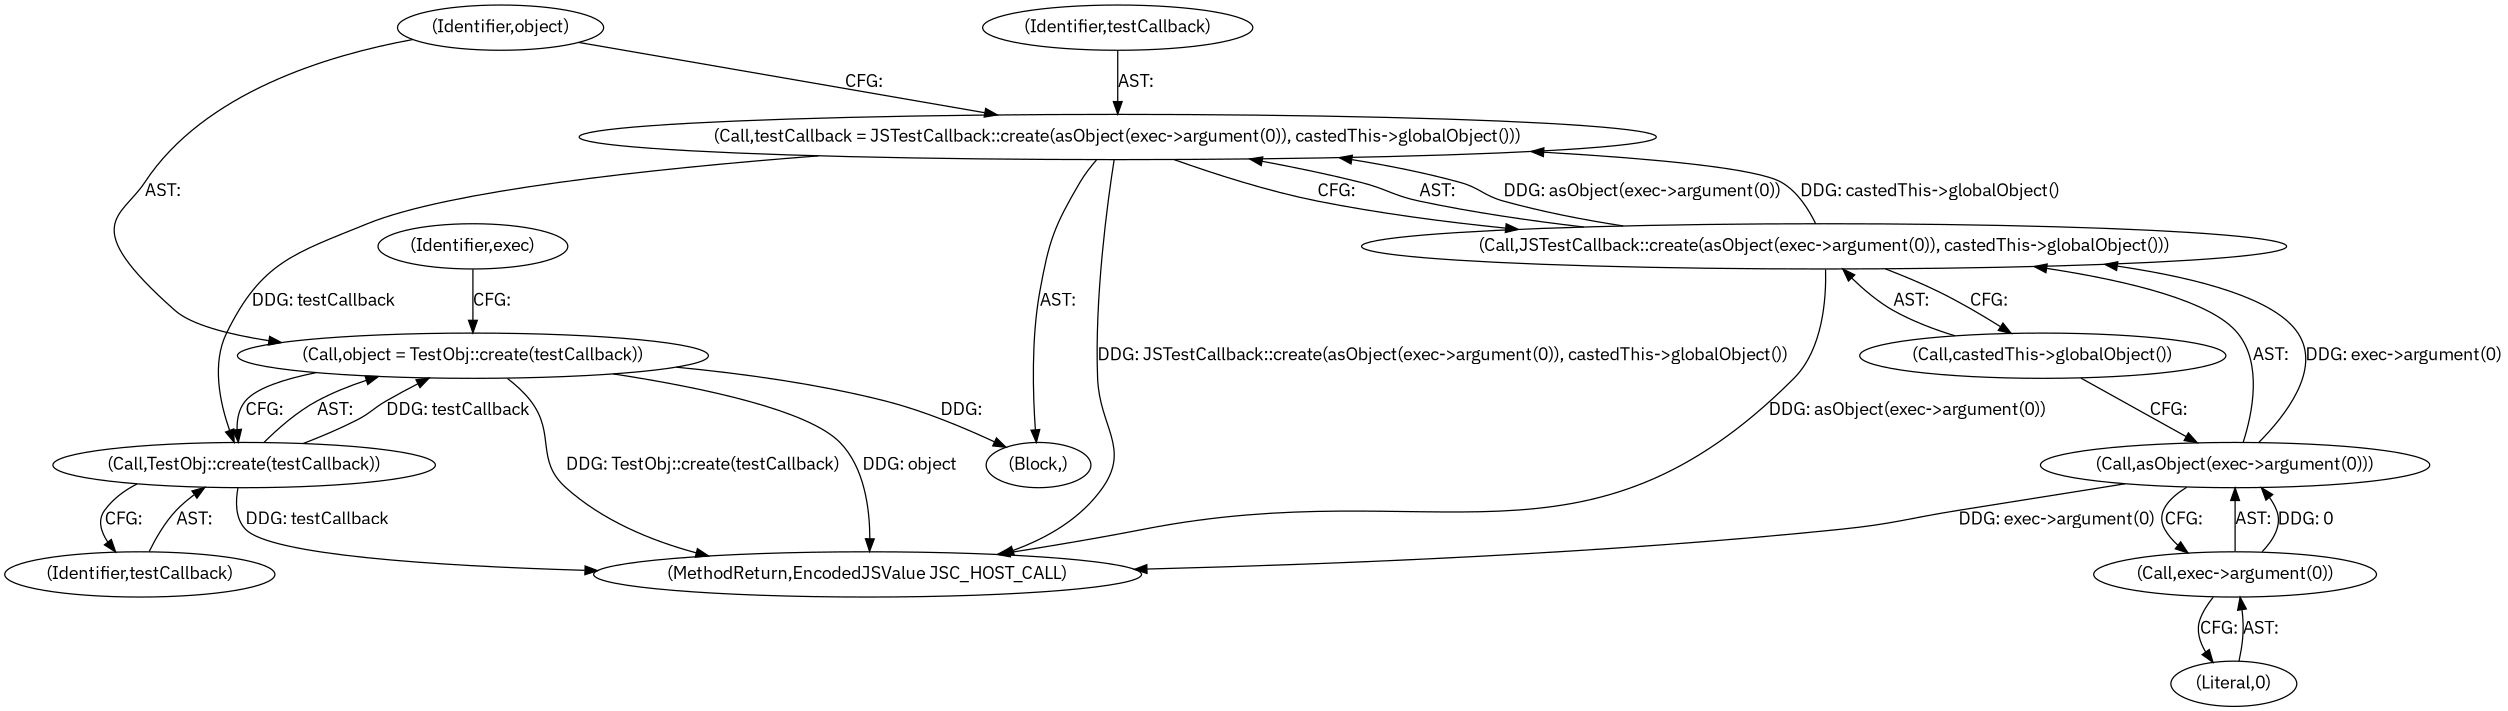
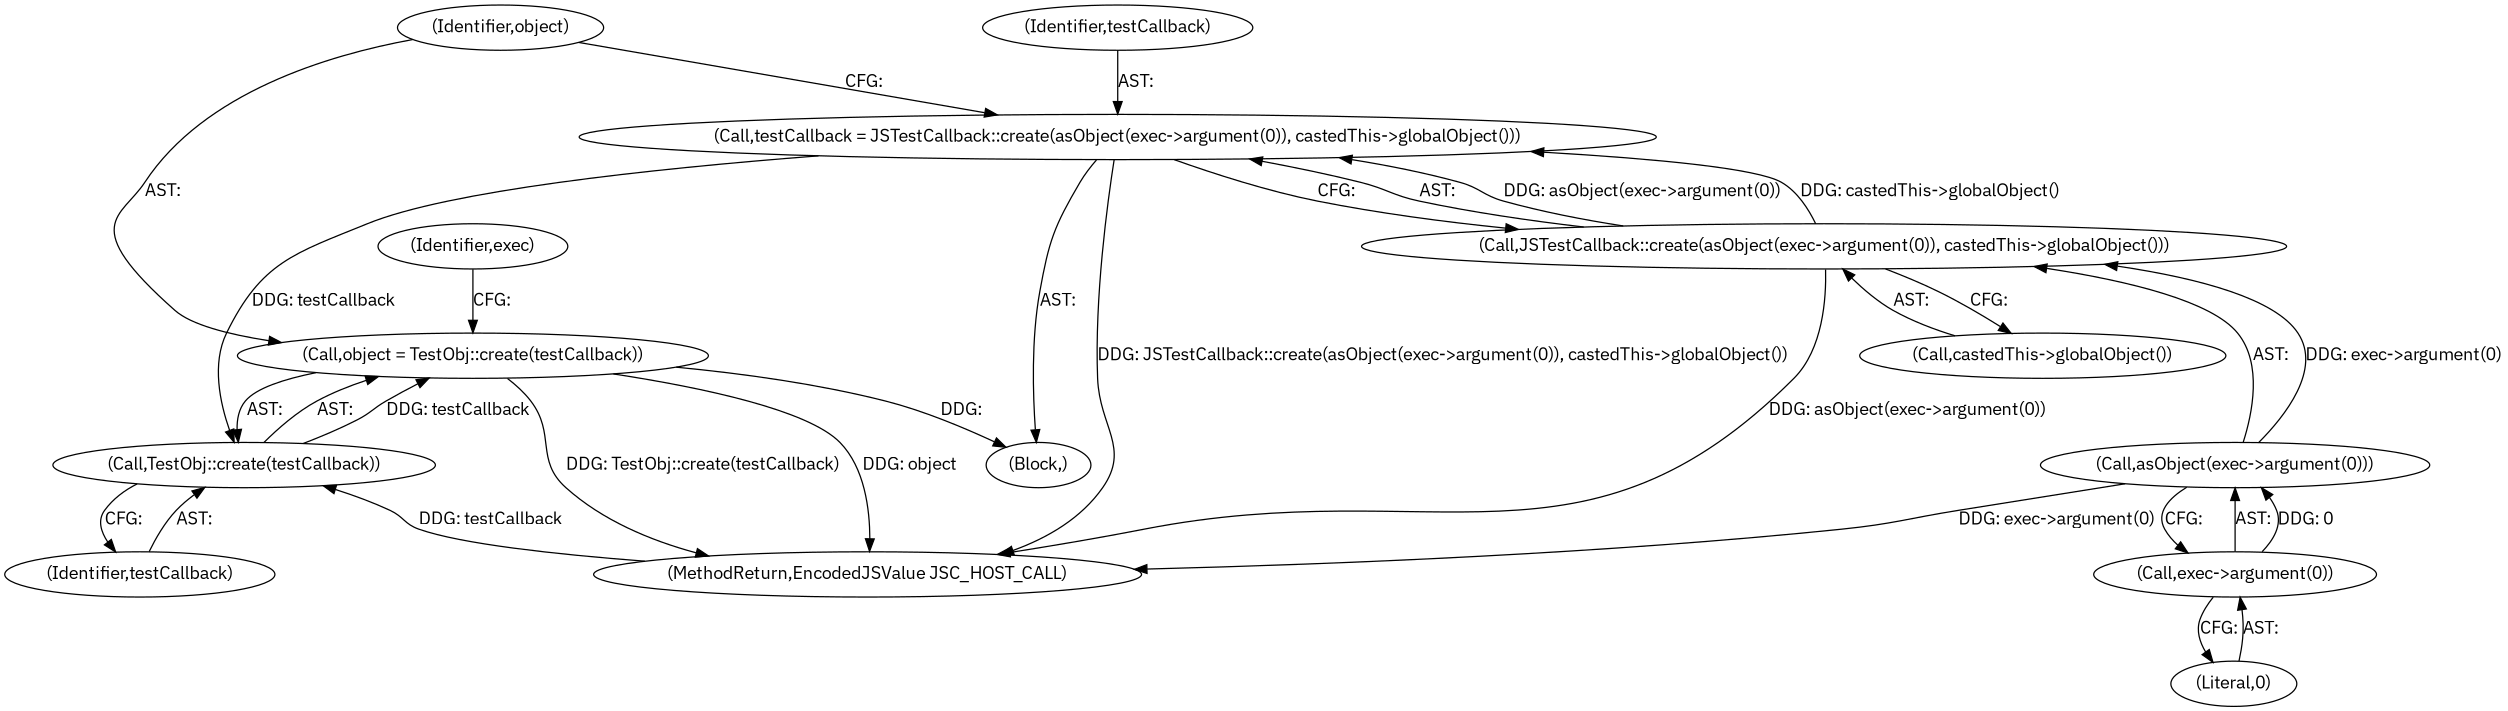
(2133, 407) -> none
(267, 410) -> (267, 410)
(391, 560) -> (485, 544)
